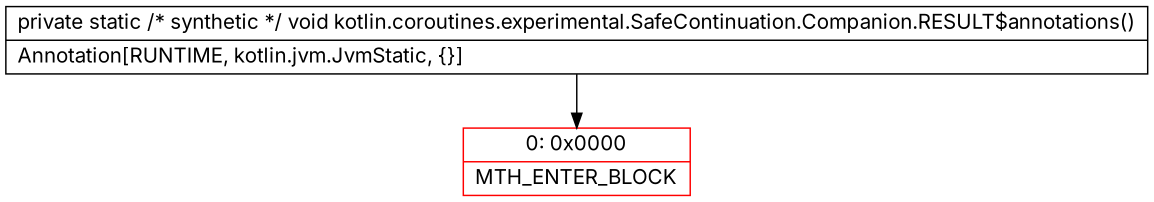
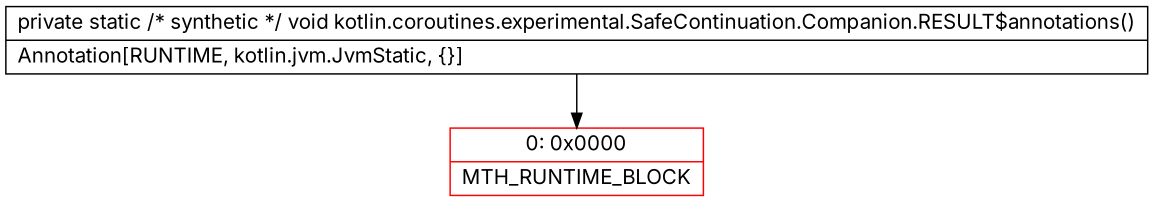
(577, 178) -> (577, 178)
